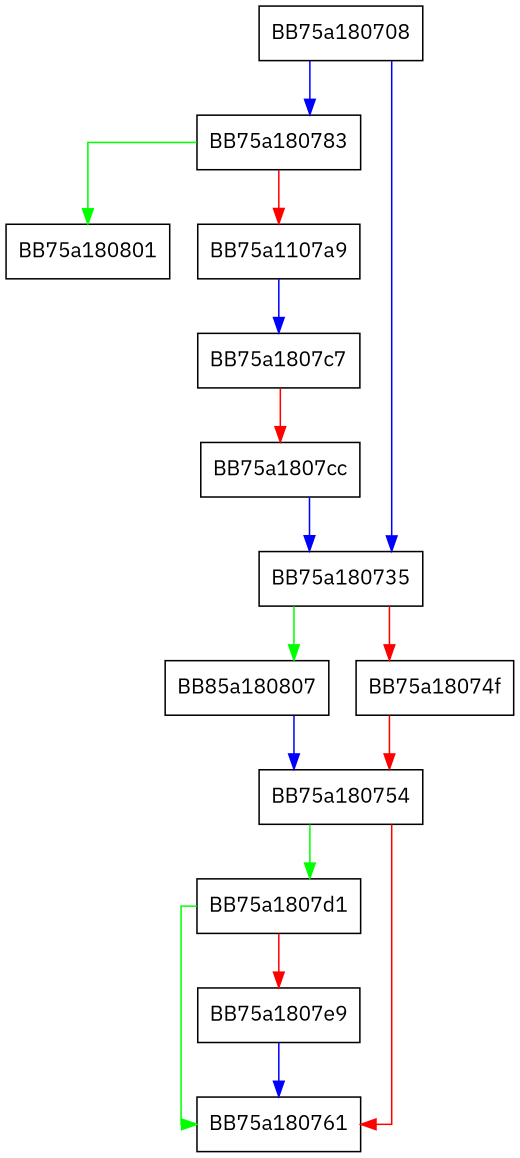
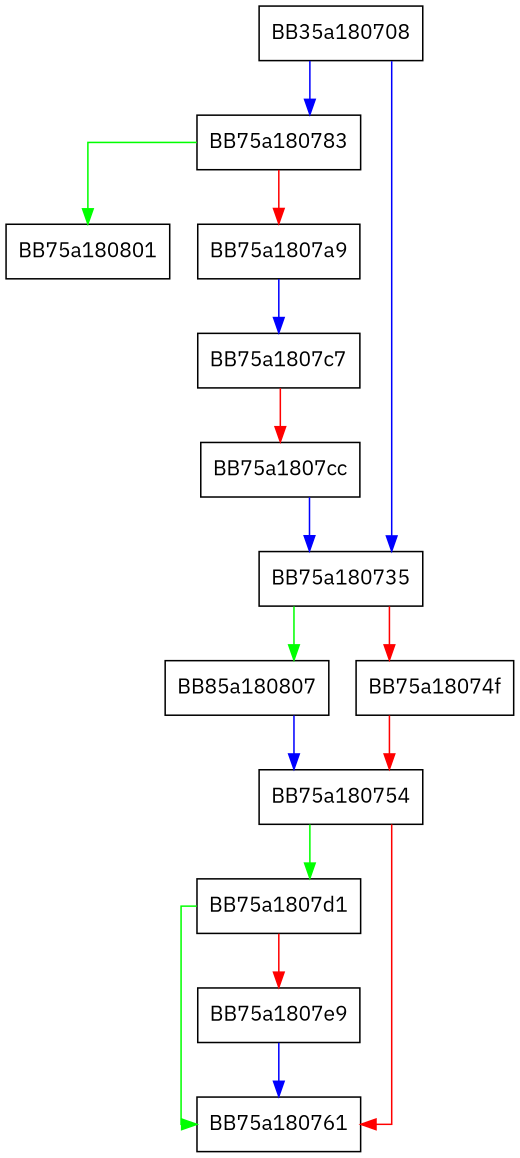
(341, 33) -> (341, 33)
(279, 252) -> (279, 252)
